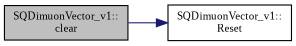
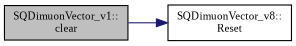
(230, 23) -> (230, 23)
